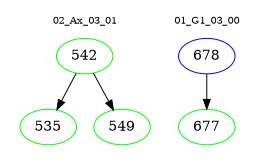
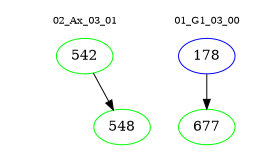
(207, 56) -> (207, 56)
(48, 127) -> none
(122, 127) -> (122, 127)
